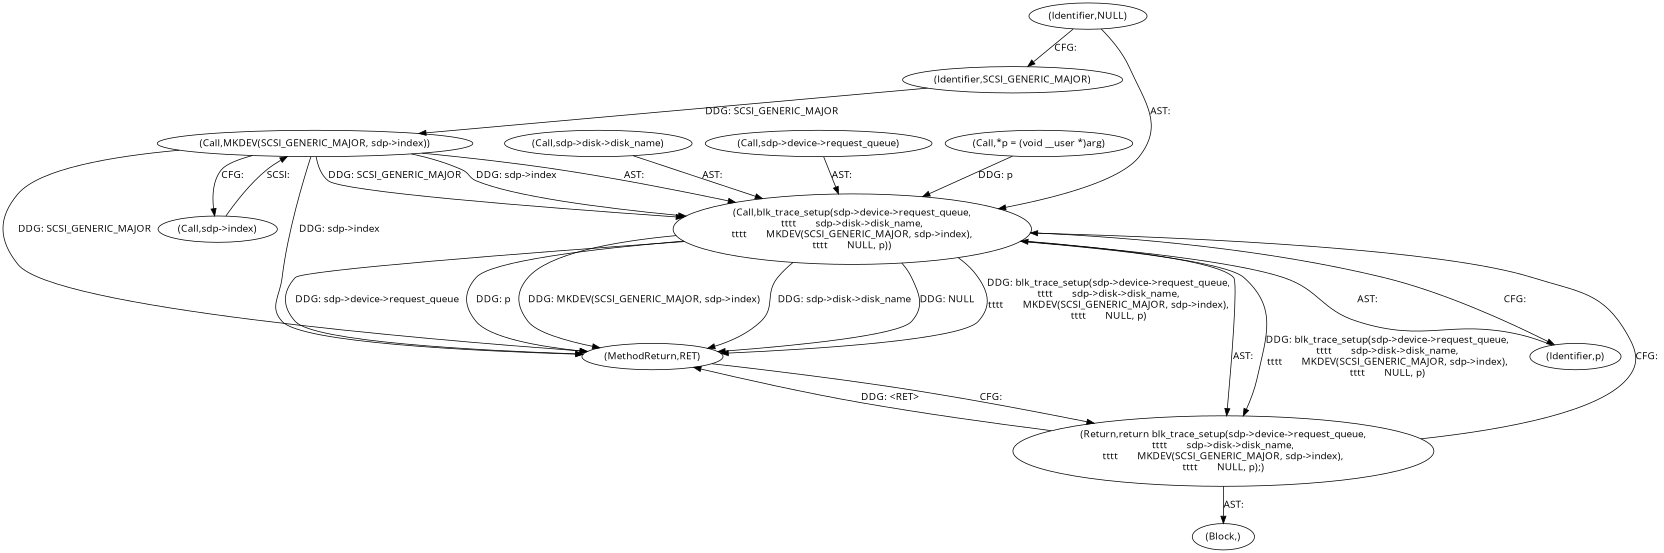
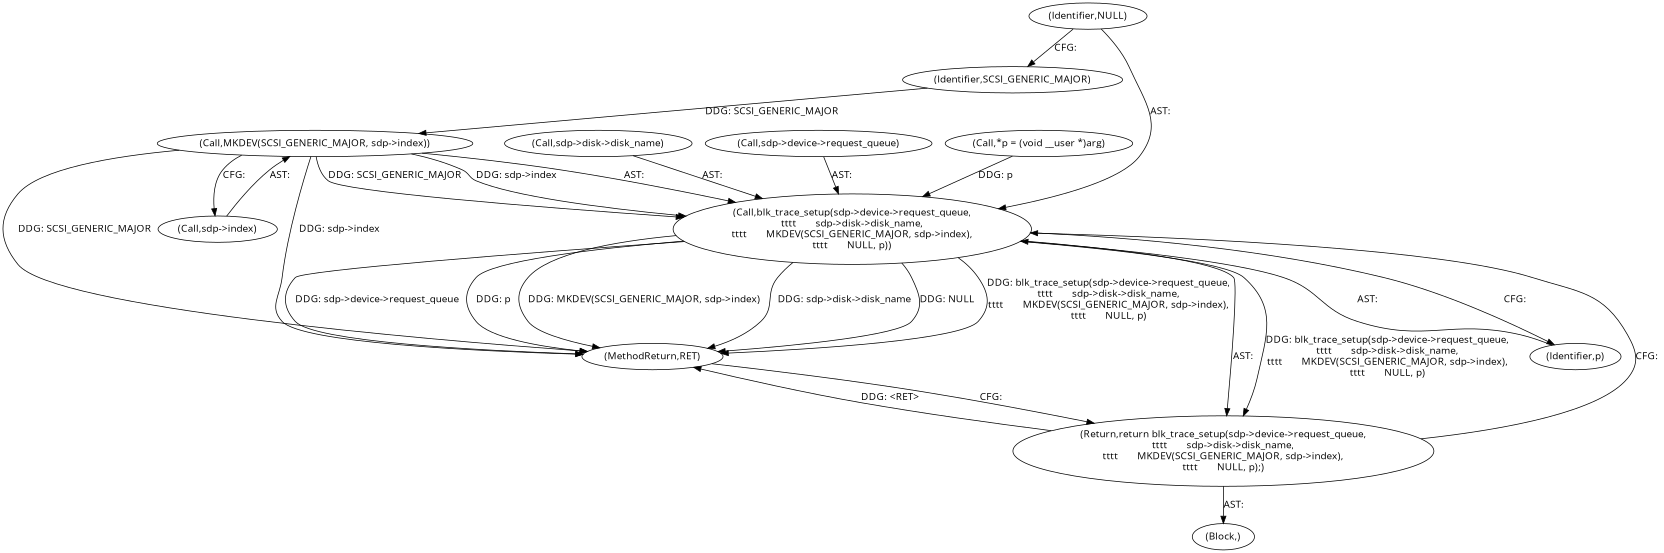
(280, 175) -> (281, 175)
